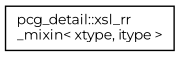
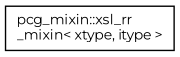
(90, 28) -> (90, 28)
